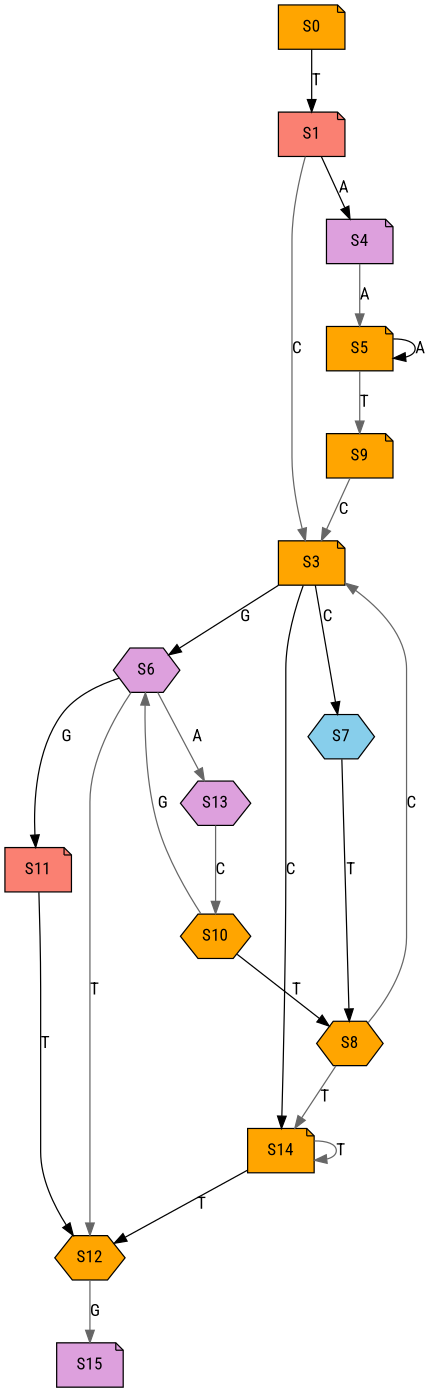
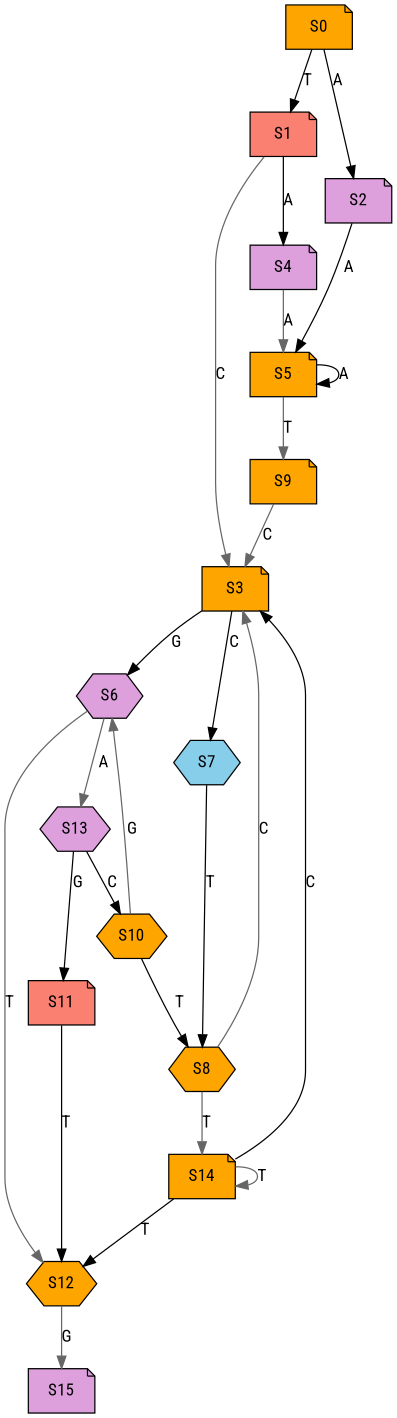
none -> (358, 201)
(48, 739) -> (69, 910)
(286, 850) -> (306, 899)
(216, 863) -> (101, 877)
